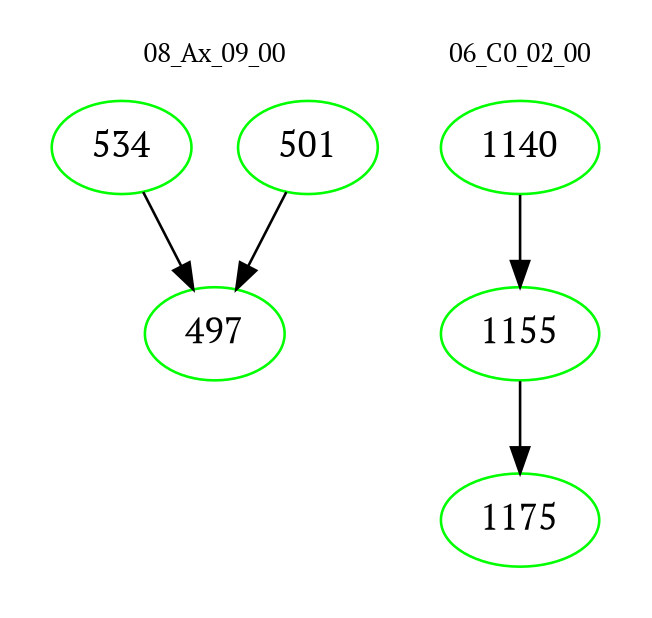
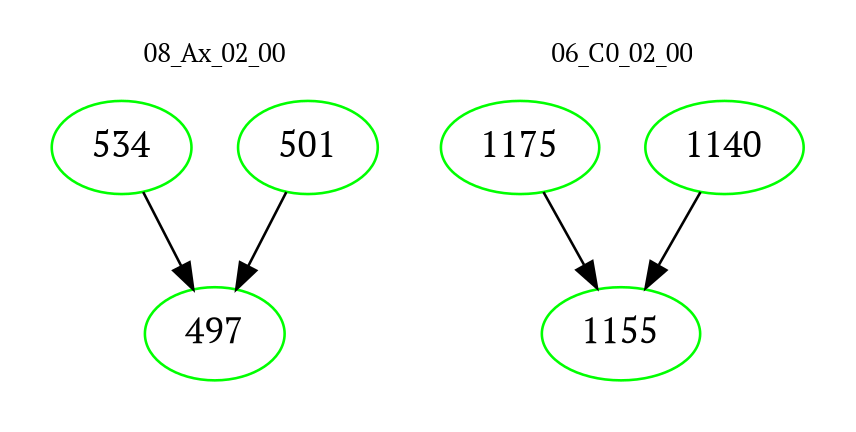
(215, 56) -> (215, 56)
(520, 414) -> (564, 229)
